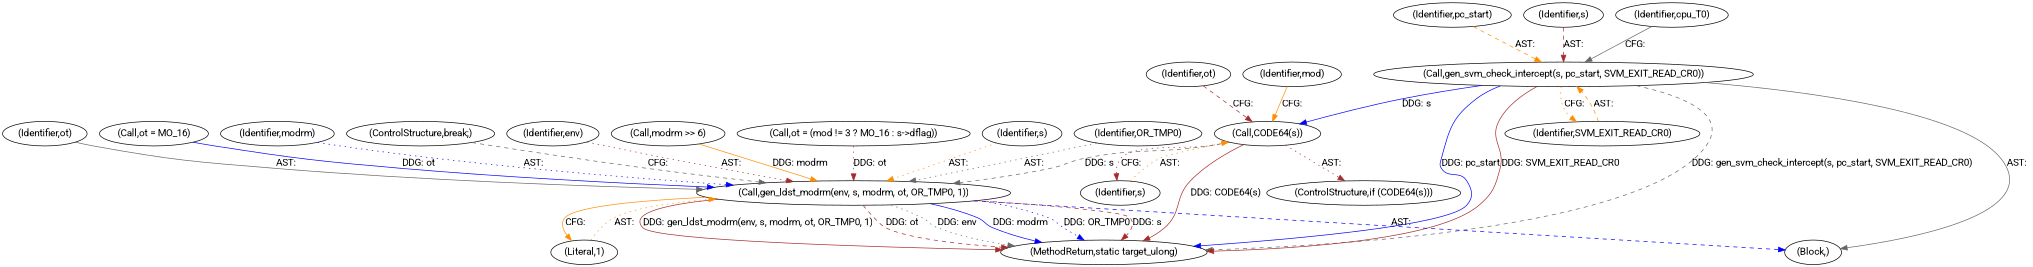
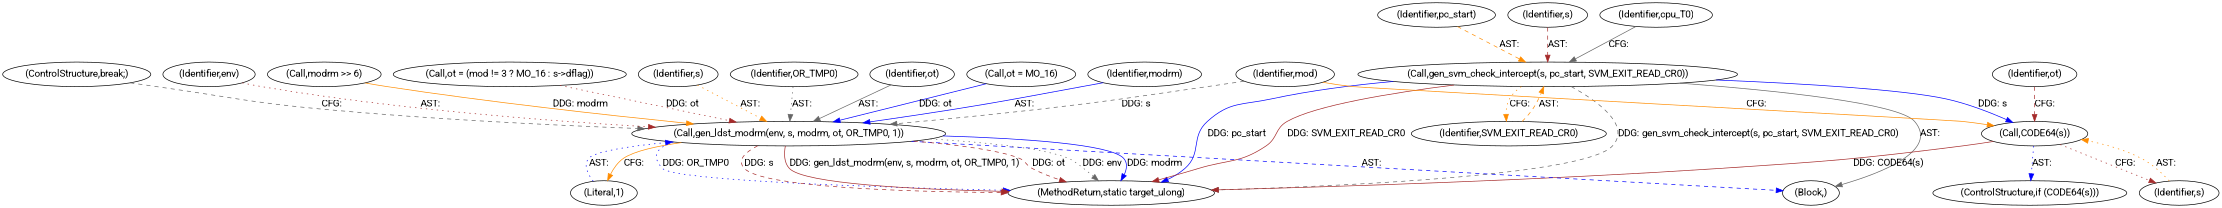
(1094, 157) -> (1071, 105)
(1312, 161) -> (2033, 160)
(521, 168) -> (987, 104)
(645, 208) -> (614, 150)
